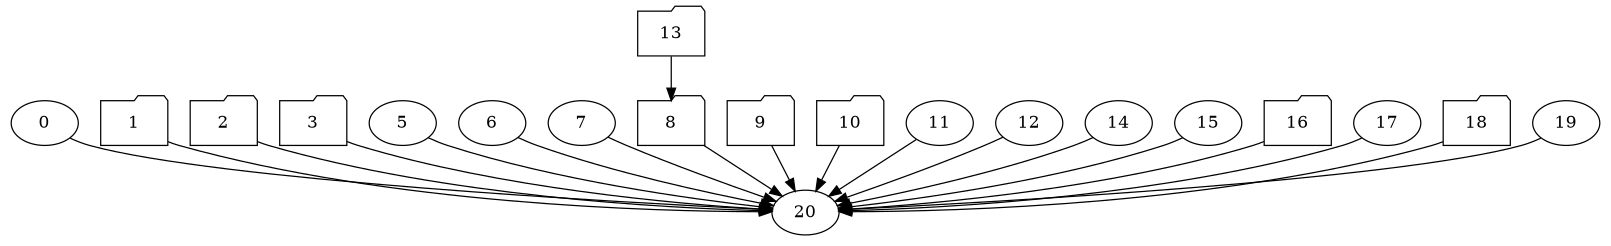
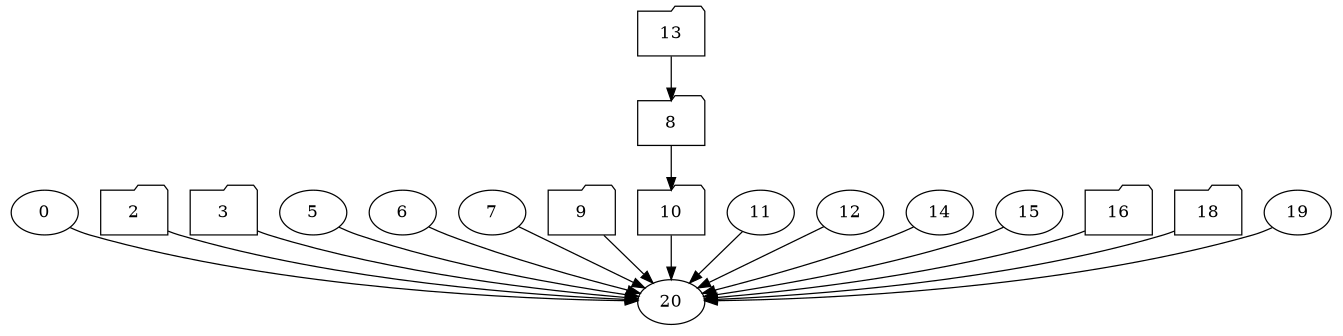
(134, 123) -> none
(1387, 123) -> none
(738, 167) -> (671, 162)
